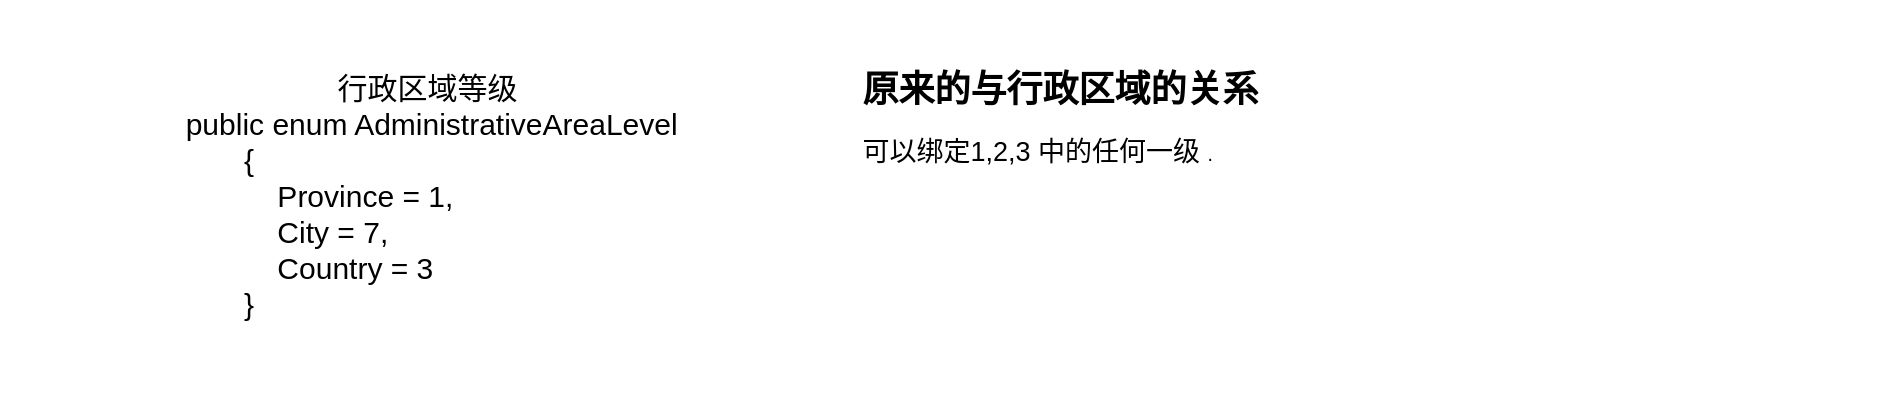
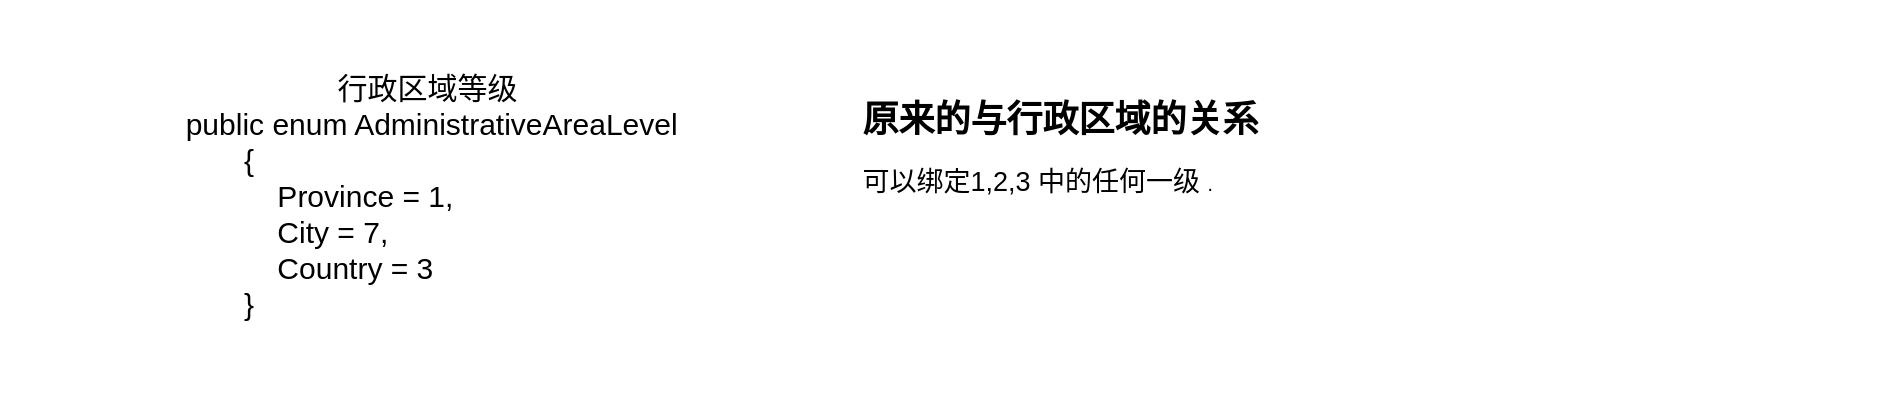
(1358, 188) -> (1358, 218)
